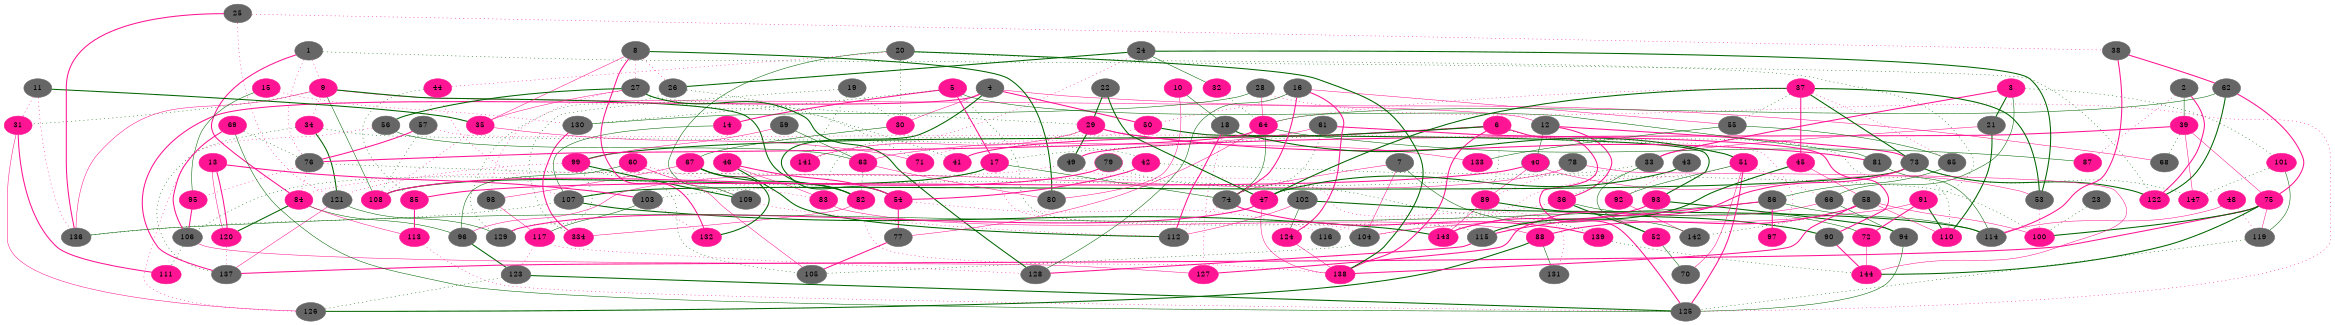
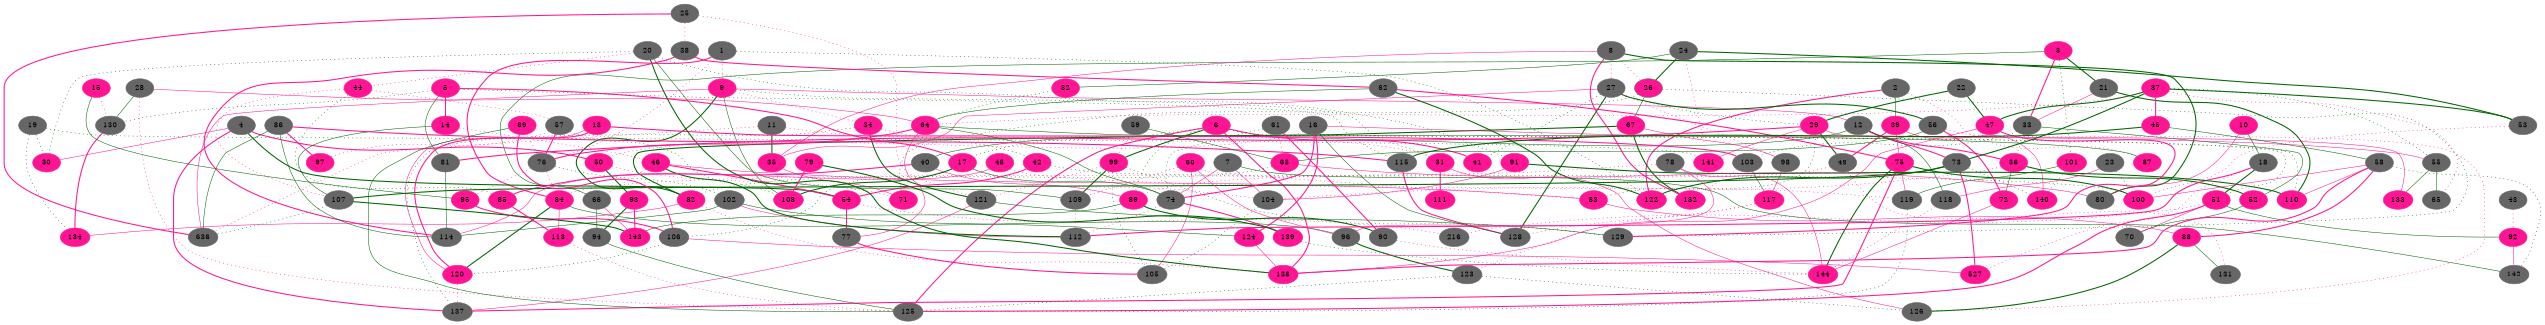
(673, 88) -> (1648, 88)
(840, 133) -> (1639, 109)
(680, 144) -> (1125, 144)
(1093, 144) -> (1281, 145)
(1109, 163) -> (809, 163)
(1536, 163) -> (925, 163)
(2164, 163) -> none
(1384, 176) -> none
(1834, 181) -> (2317, 150)
(479, 187) -> (1263, 215)
(1799, 187) -> (626, 181)
(1836, 187) -> none
(1702, 189) -> none
(1354, 193) -> (955, 207)
none -> (1946, 200)
(2193, 200) -> (2042, 200)
(1649, 212) -> (571, 225)
(1464, 219) -> (883, 215)
(1888, 223) -> (1980, 159)
(76, 237) -> (203, 237)
(579, 237) -> (75, 237)
(1326, 237) -> (1454, 237)
(178, 254) -> (569, 264)
(1850, 258) -> (1664, 266)
(1203, 275) -> (1975, 275)
(1101, 293) -> (1188, 293)
